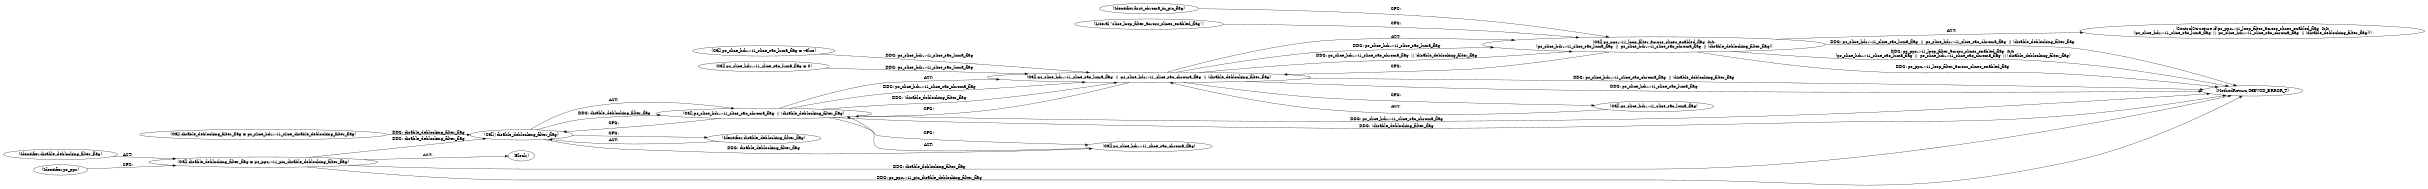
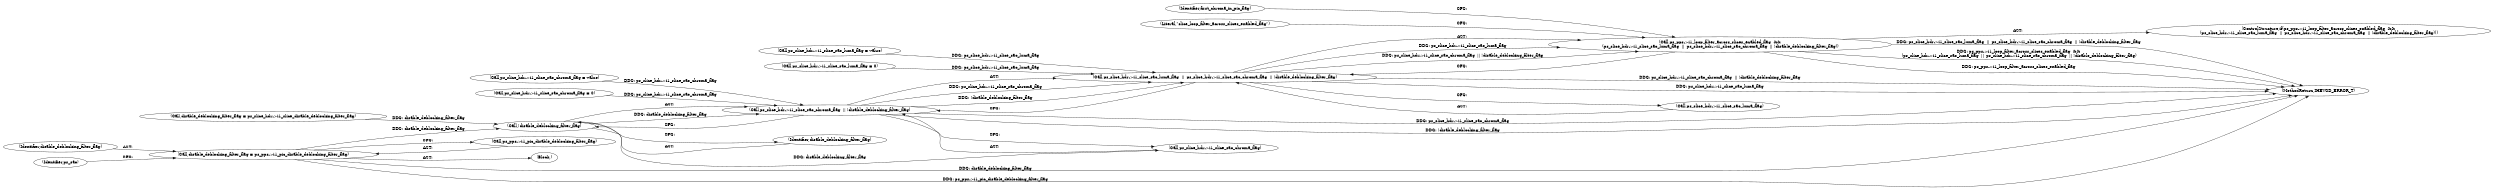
none -> (544, 78)
none -> (544, 93)
none -> (544, 142)
(60, 170) -> (60, 162)
